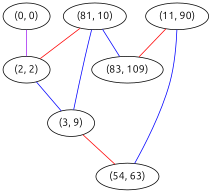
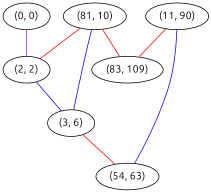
(111, 43) -> (111, 43)
(71, 123) -> (71, 123)
